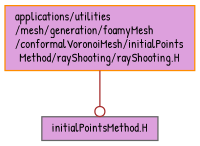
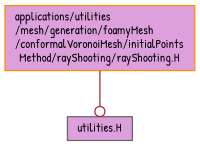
(100, 129) -> (100, 129)
